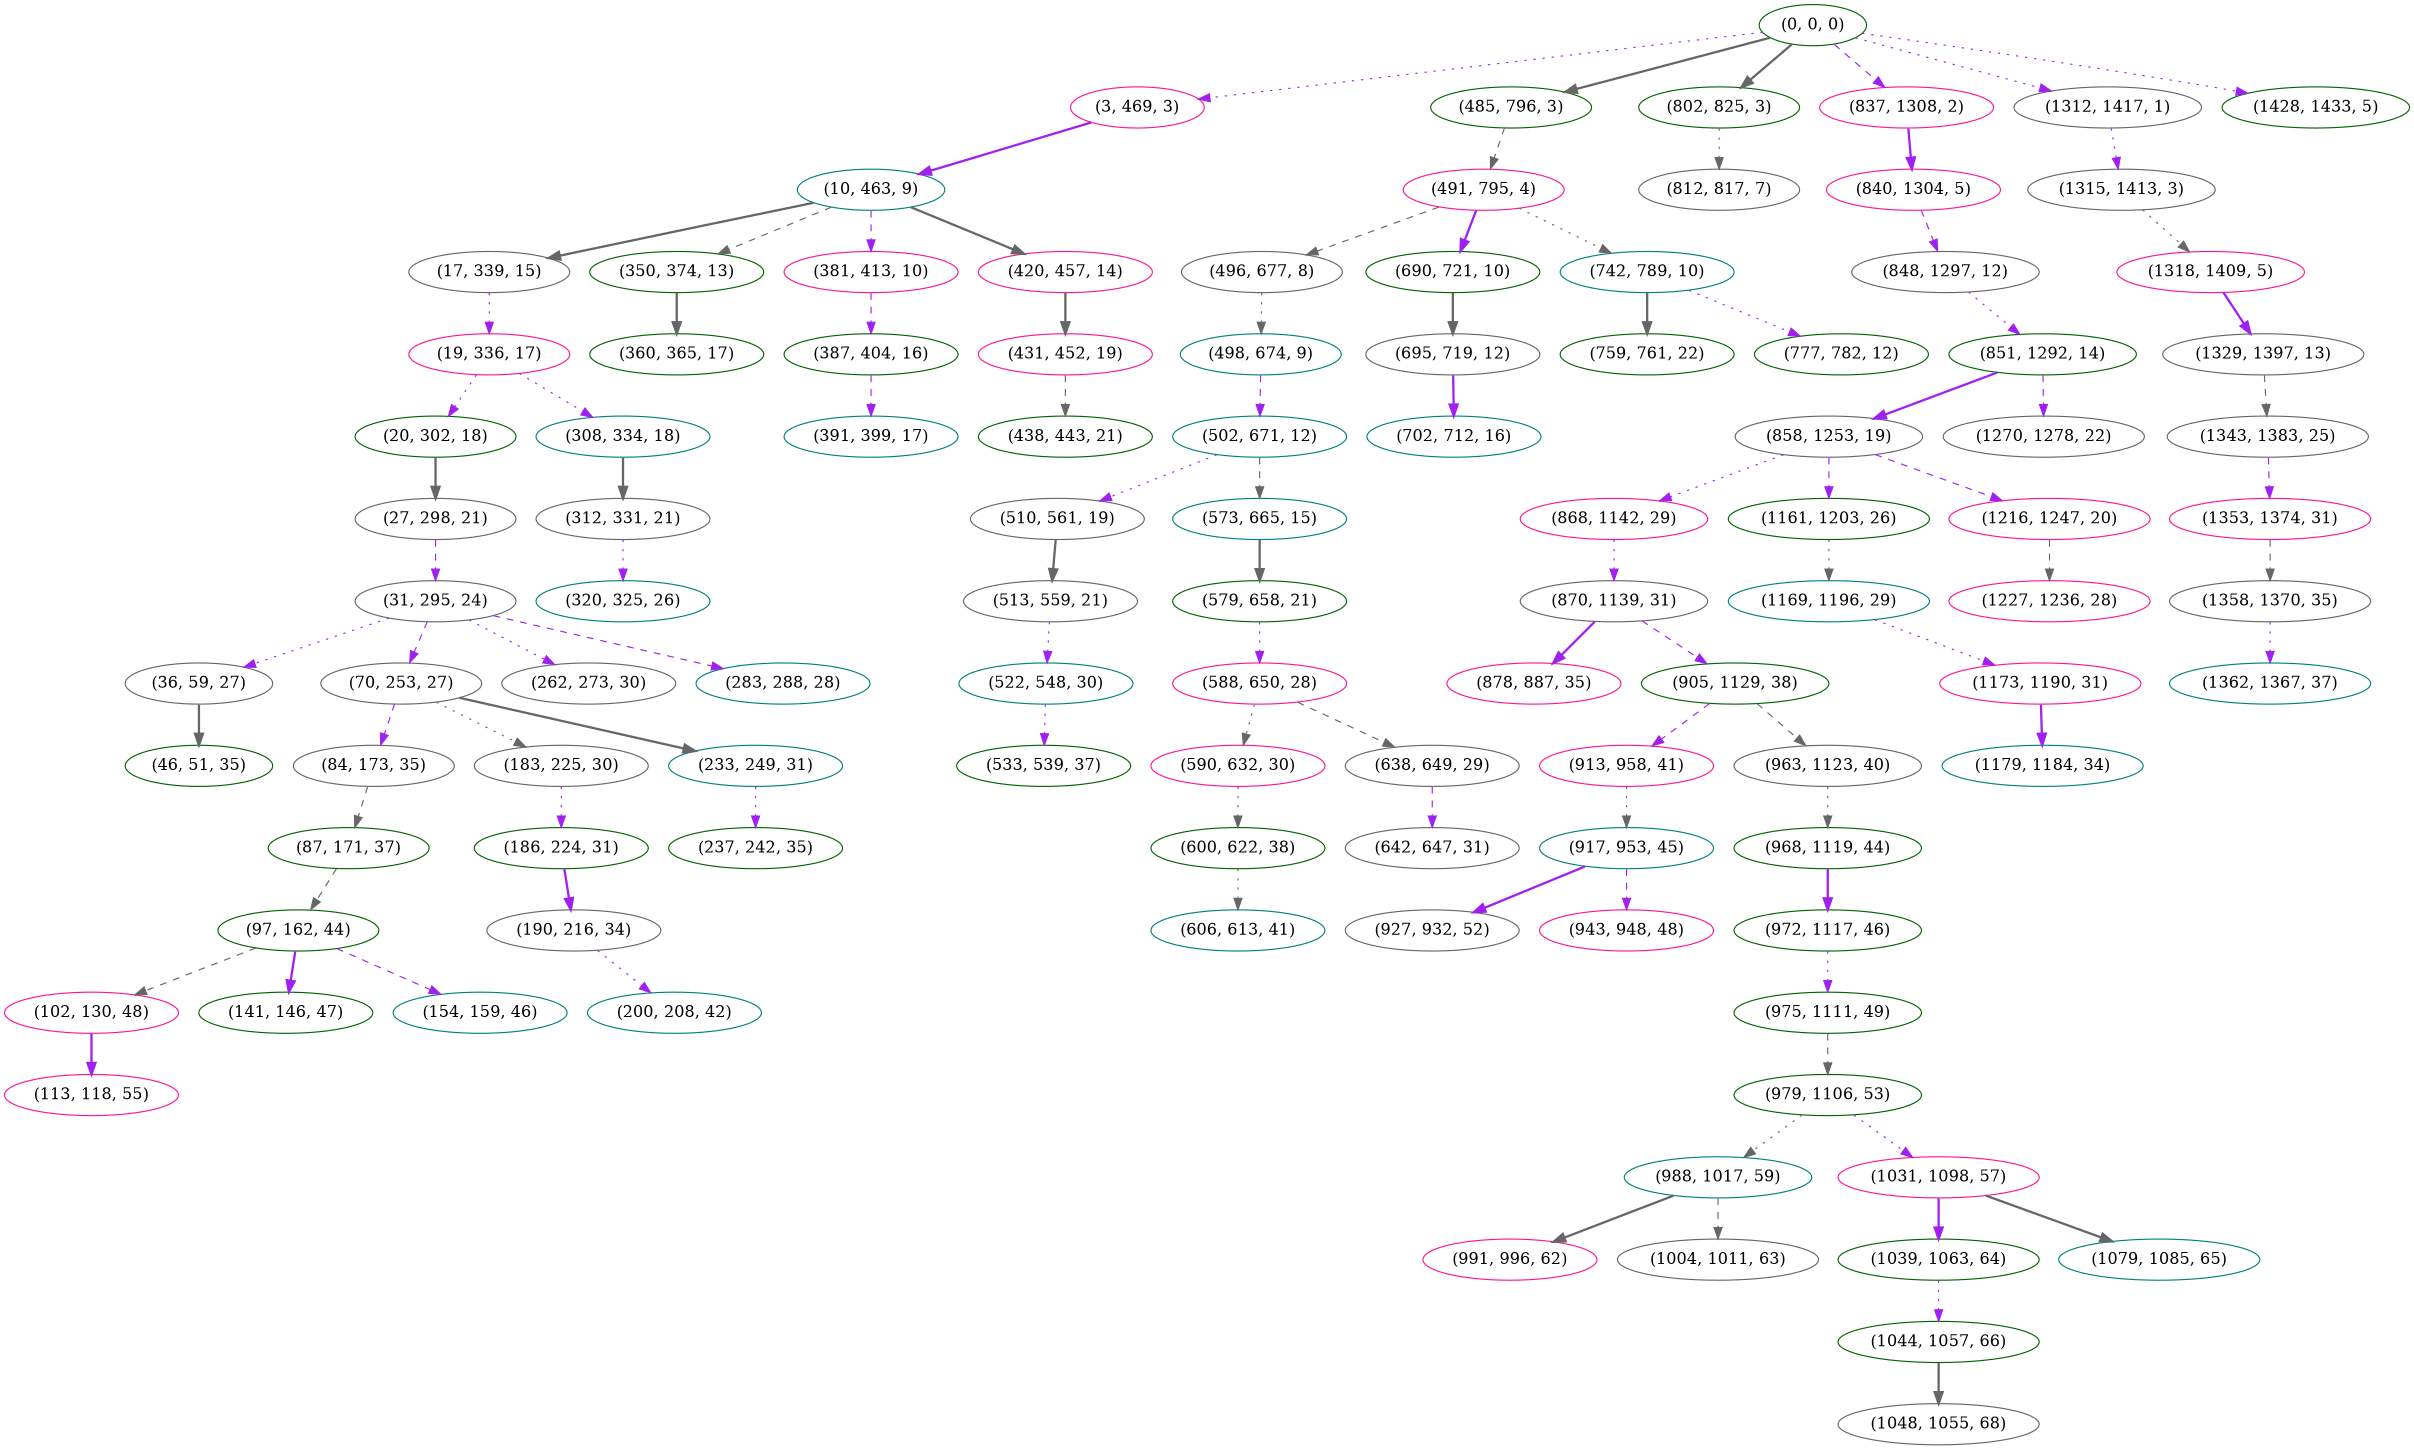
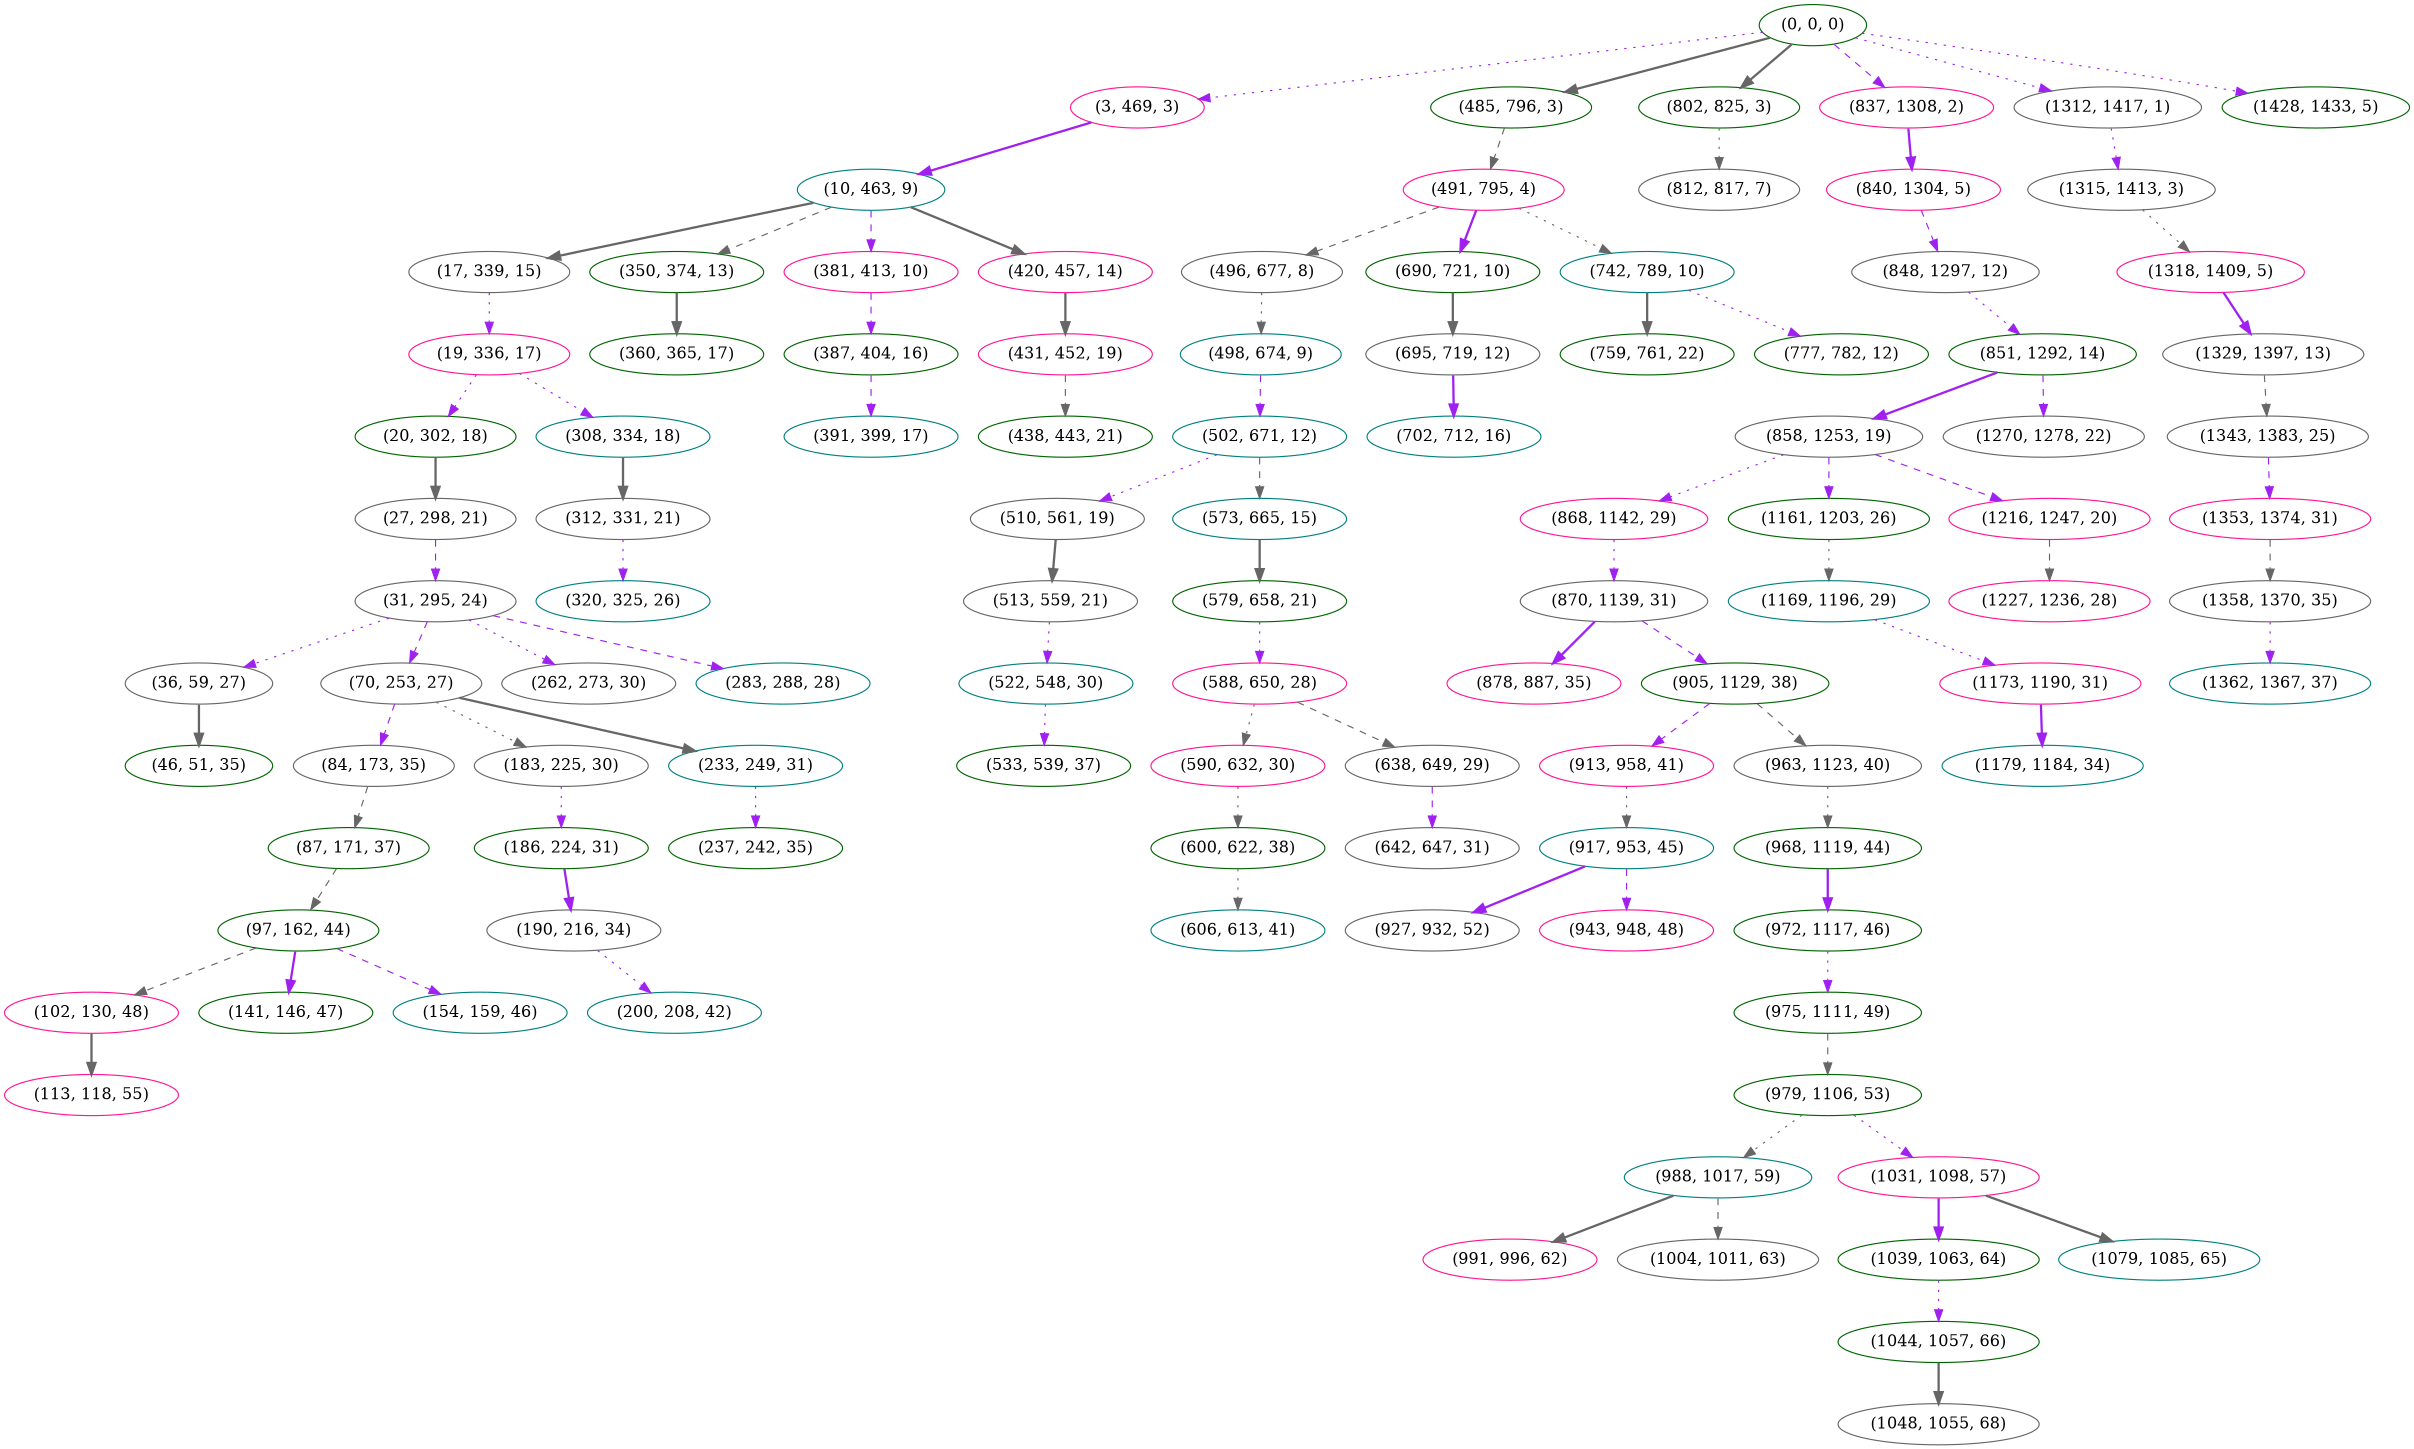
(91, 1048) -> (91, 1048)
